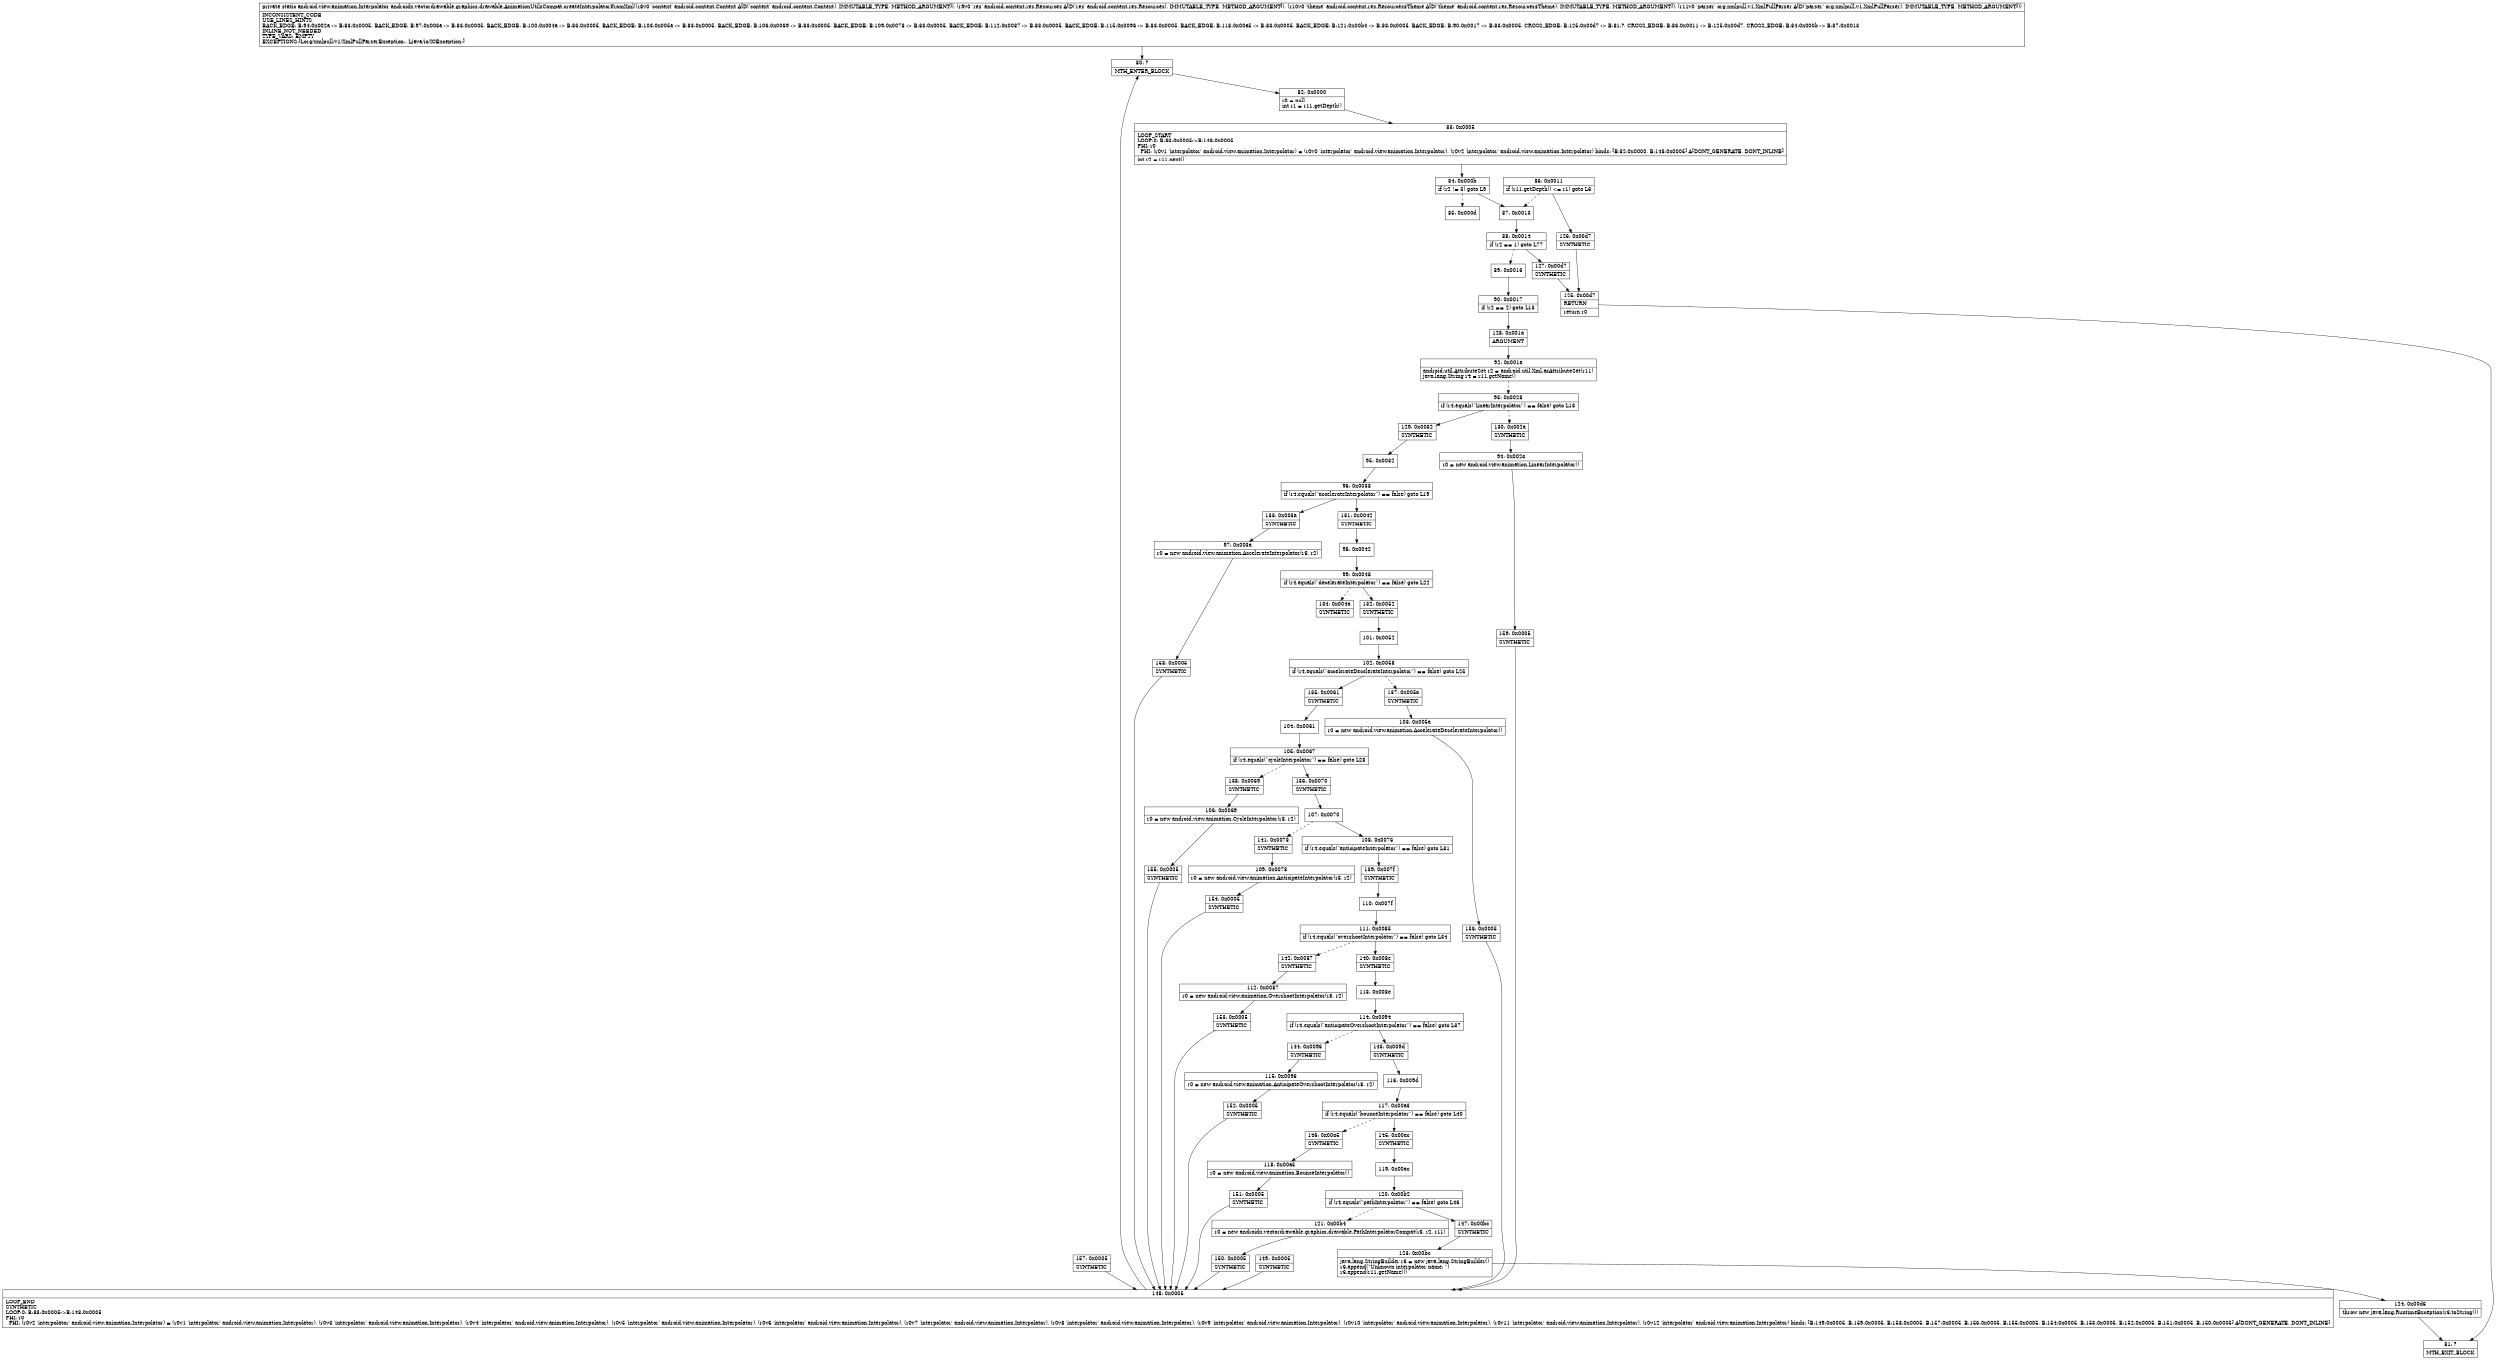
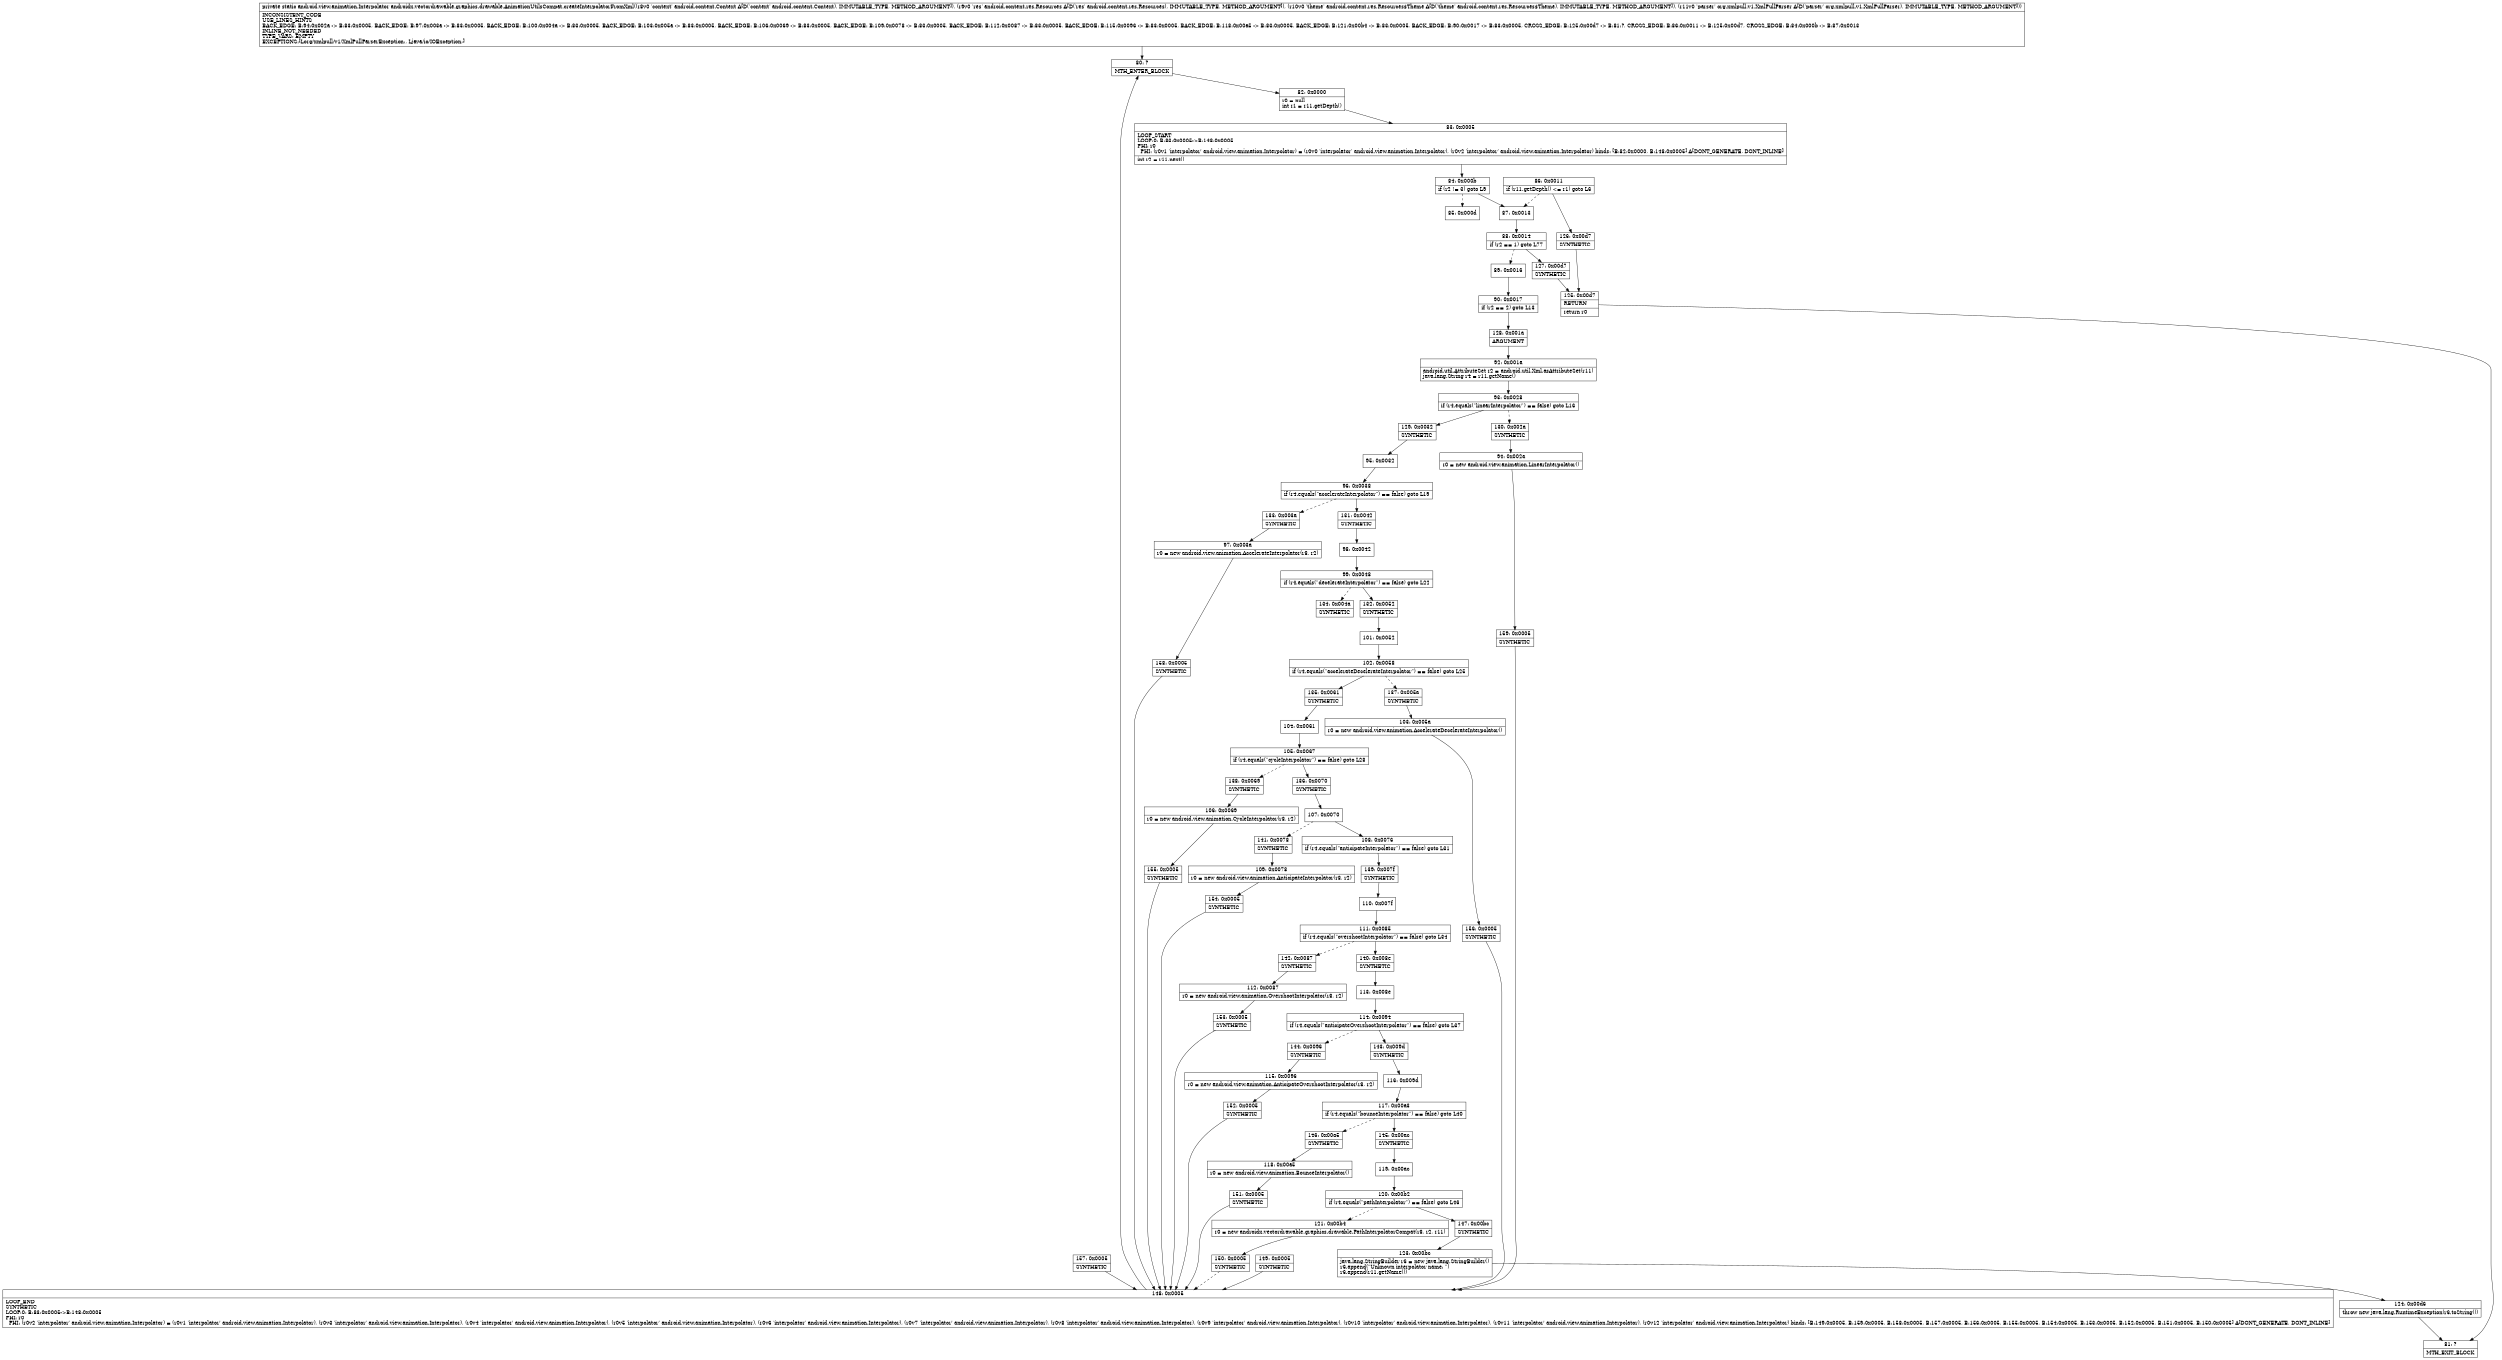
(1508, 386) -> (1508, 386)
(1320, 505) -> (1320, 505)
(1208, 1280) -> (1208, 1280)
